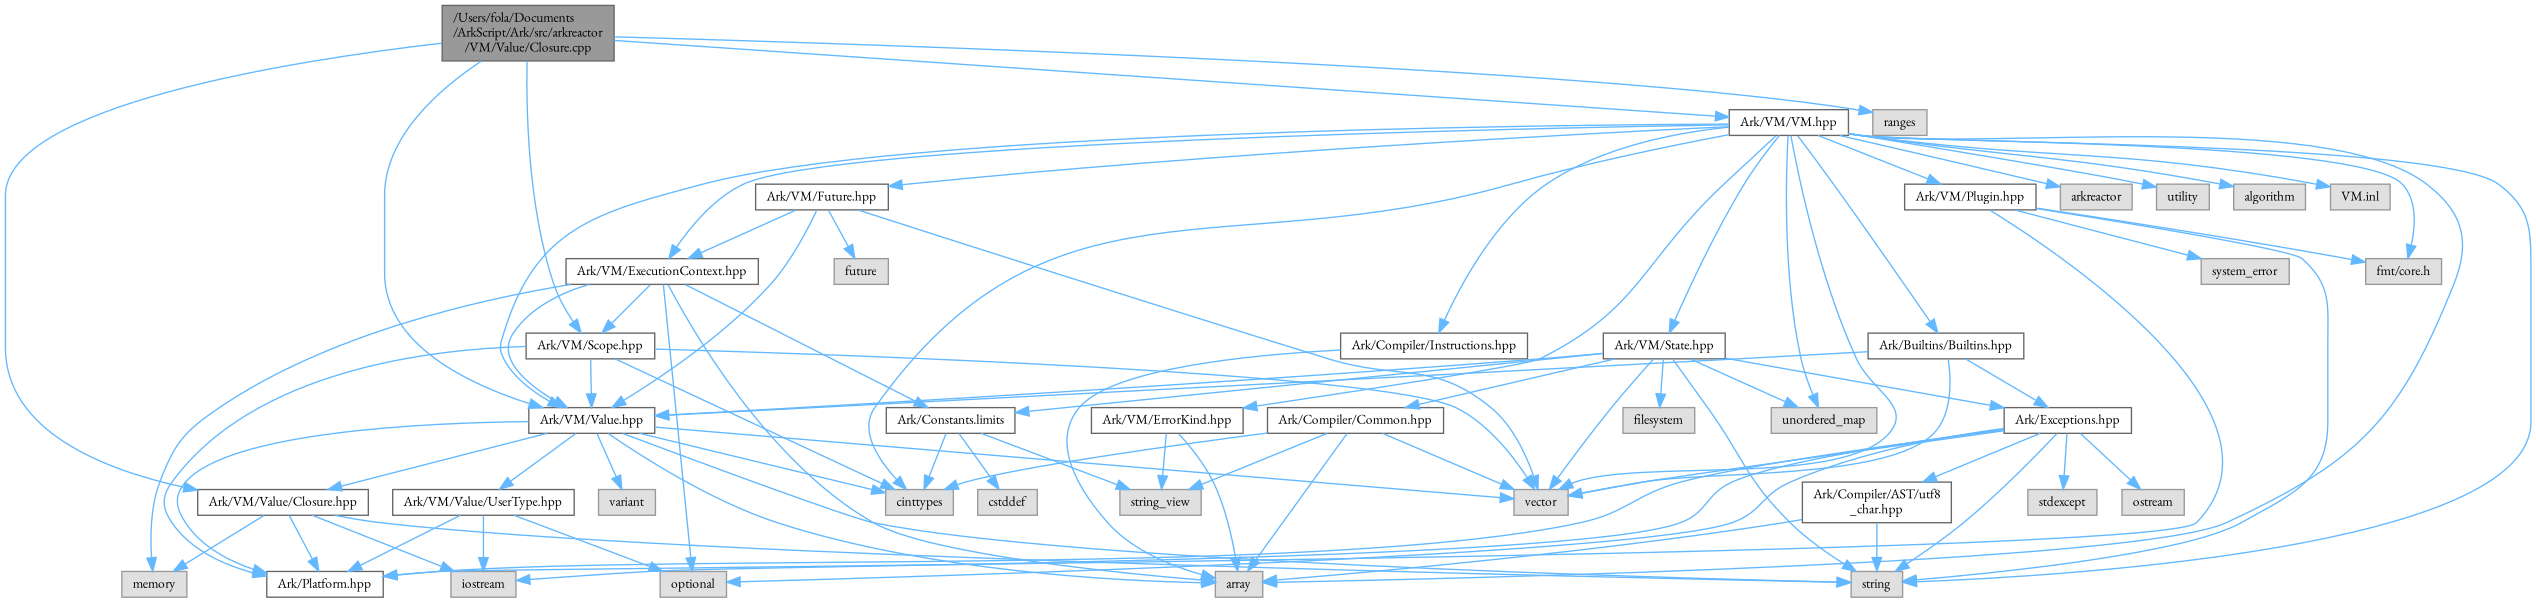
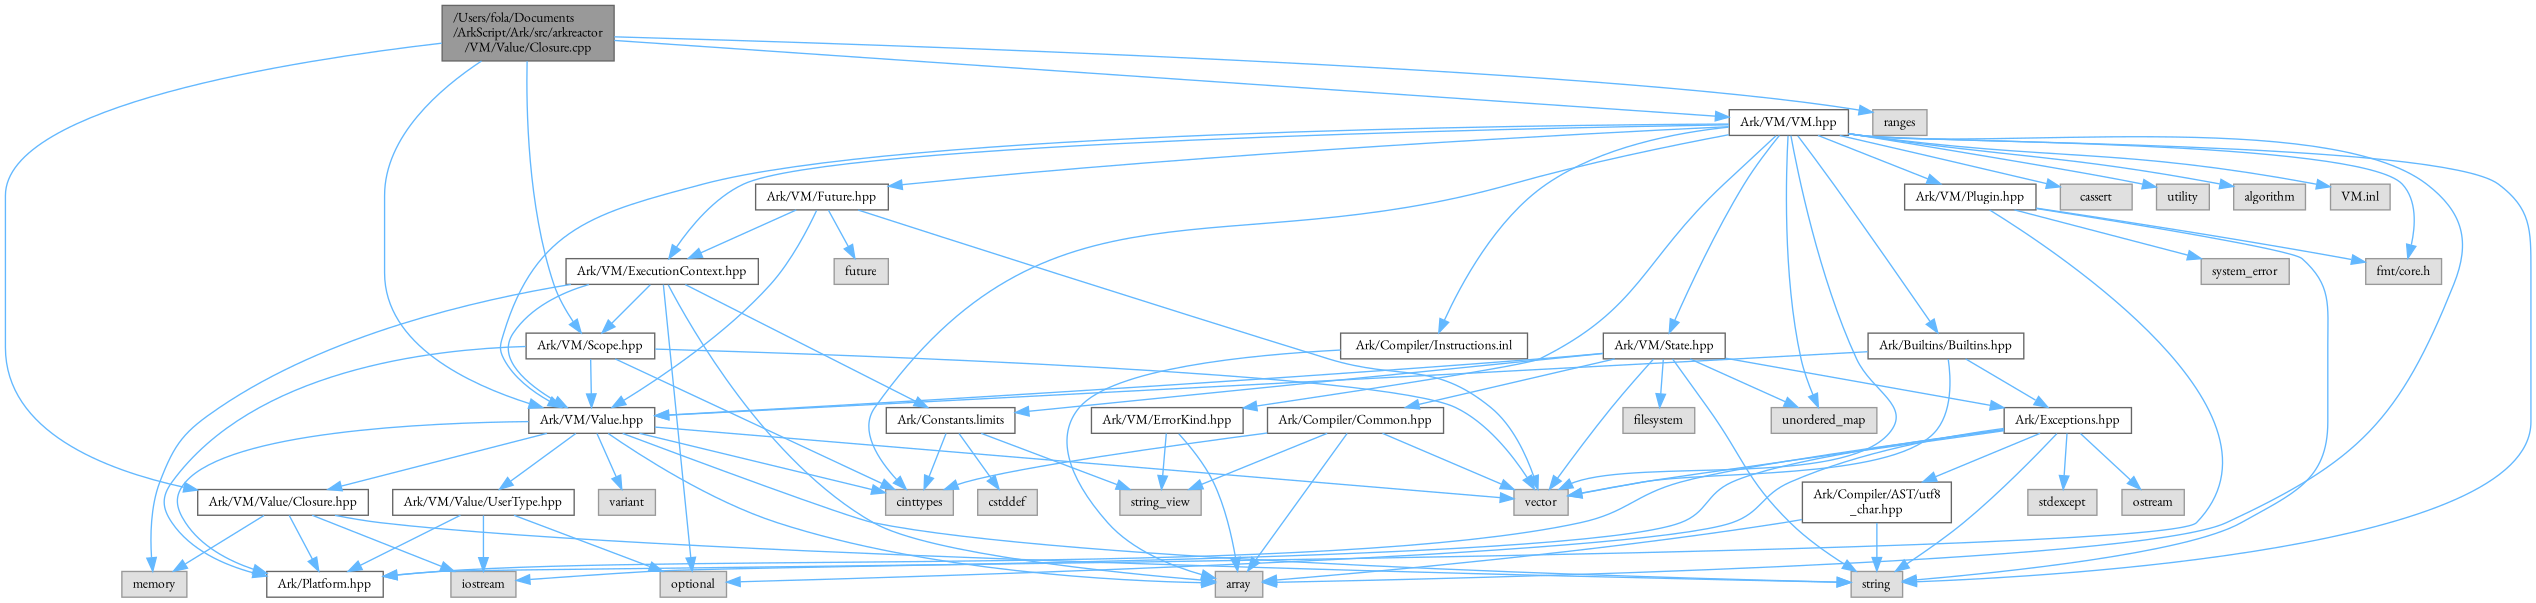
(2096, 197) -> (2096, 197)
(1434, 346) -> (1434, 346)
